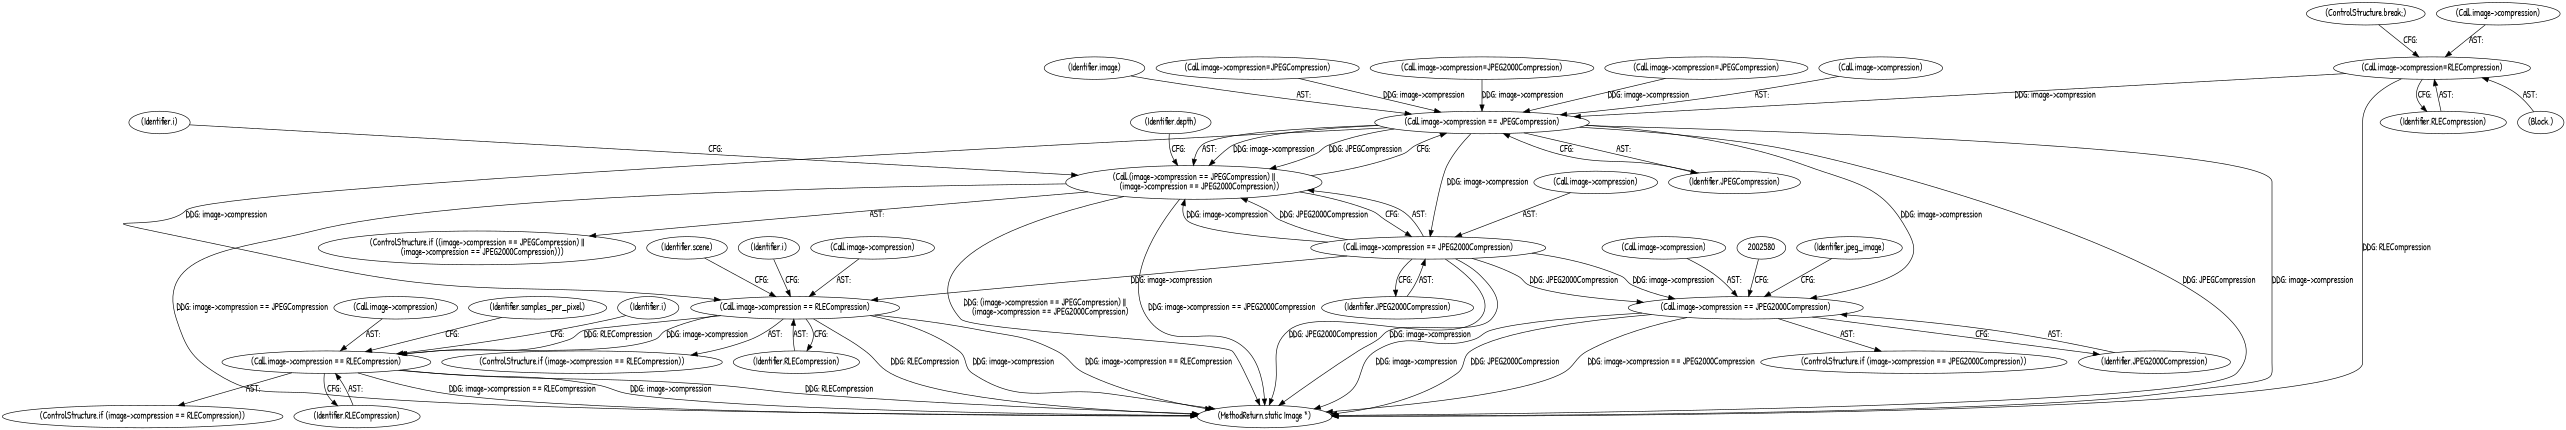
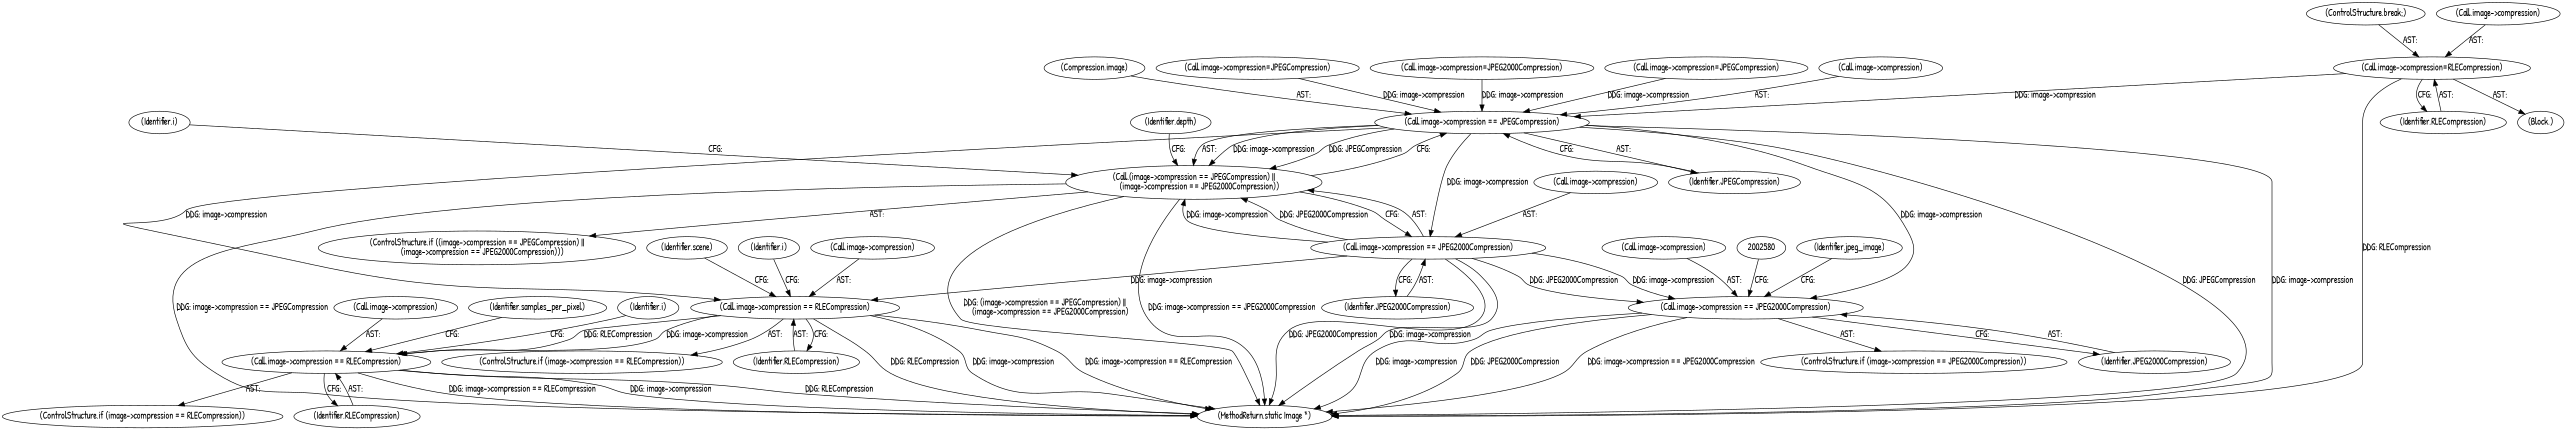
(2411, 41) -> (2411, 41)
(1094, 68) -> (1094, 68)
(2514, 92) -> (2486, 95)
